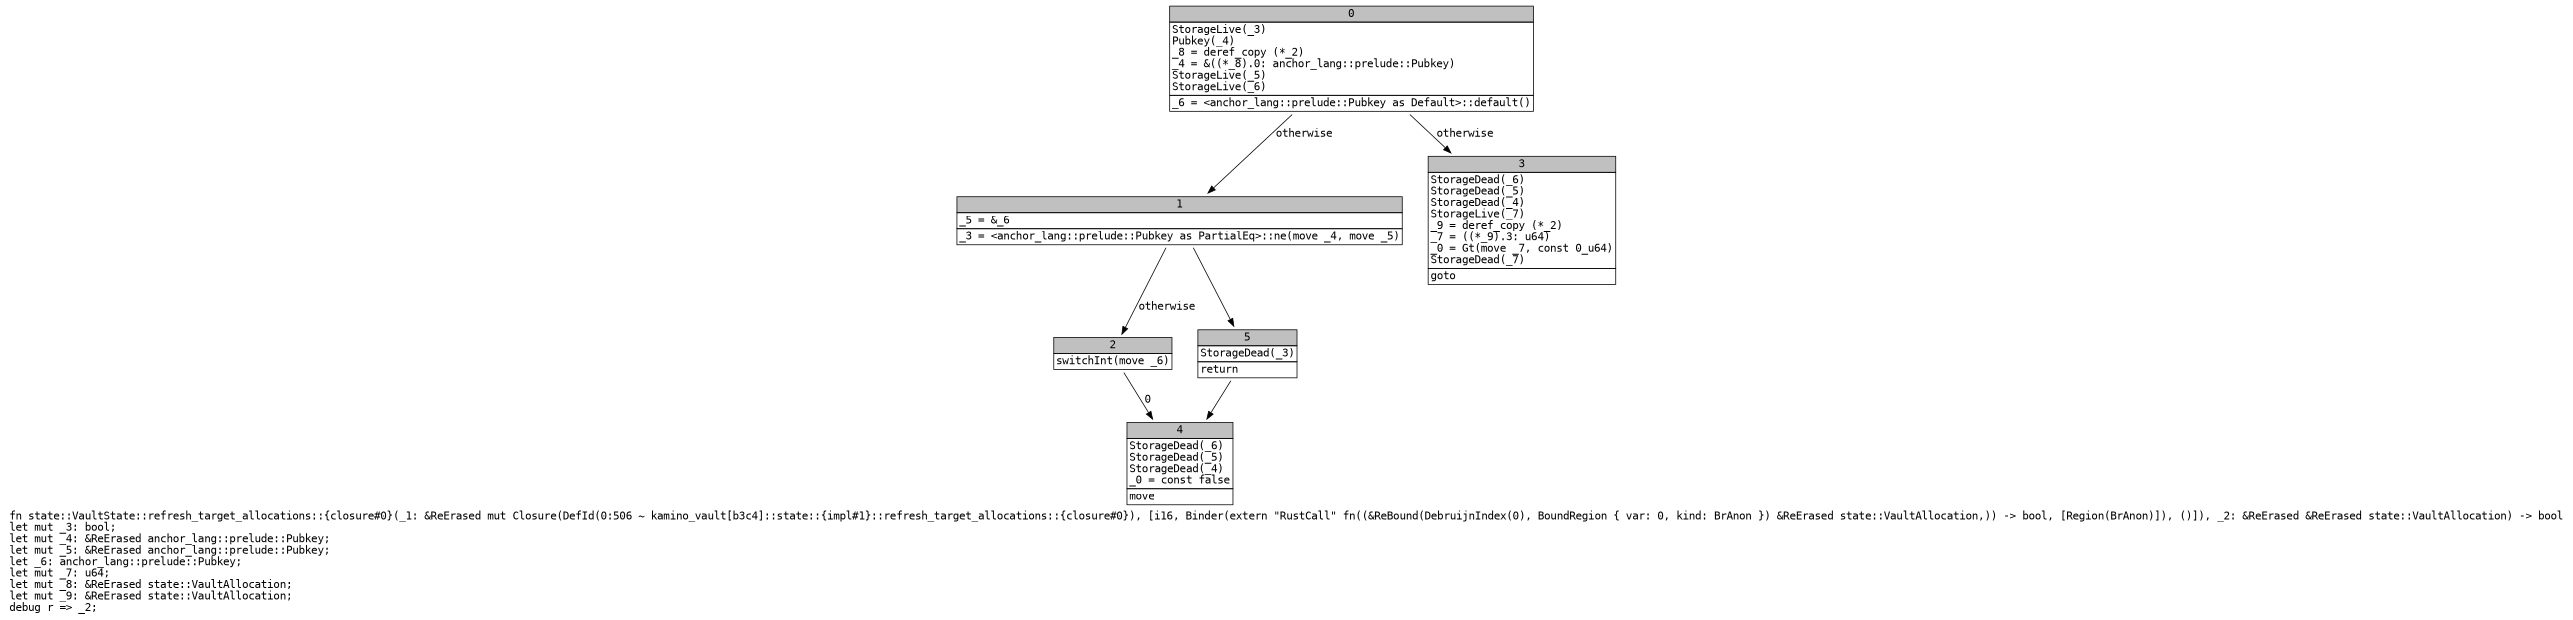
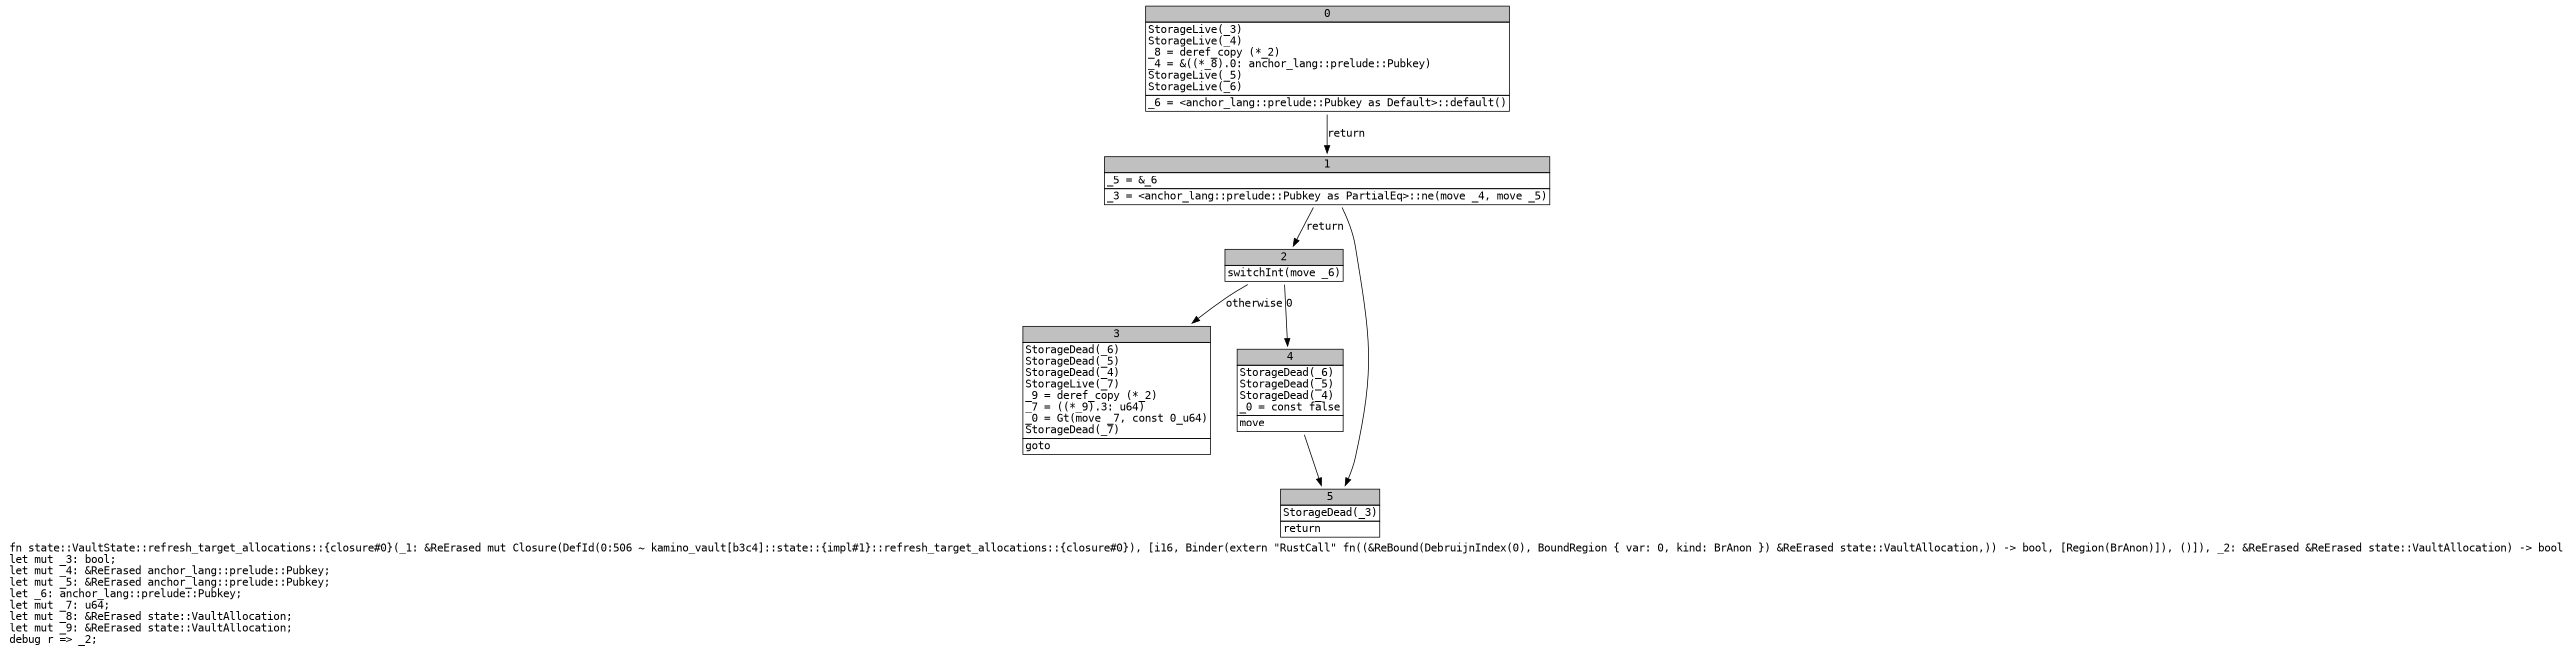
(1204, 41) -> (1195, 41)
(1428, 131) -> (1222, 300)
(1304, 134) -> (1346, 134)
(1167, 307) -> (1325, 227)
(1221, 397) -> (1312, 457)
